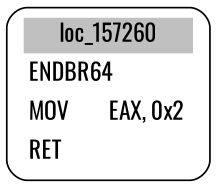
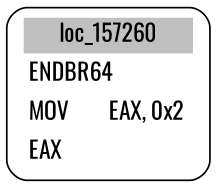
(66, 152) -> (66, 152)
